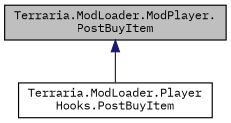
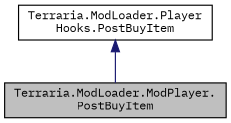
(115, 67) -> (115, 67)
